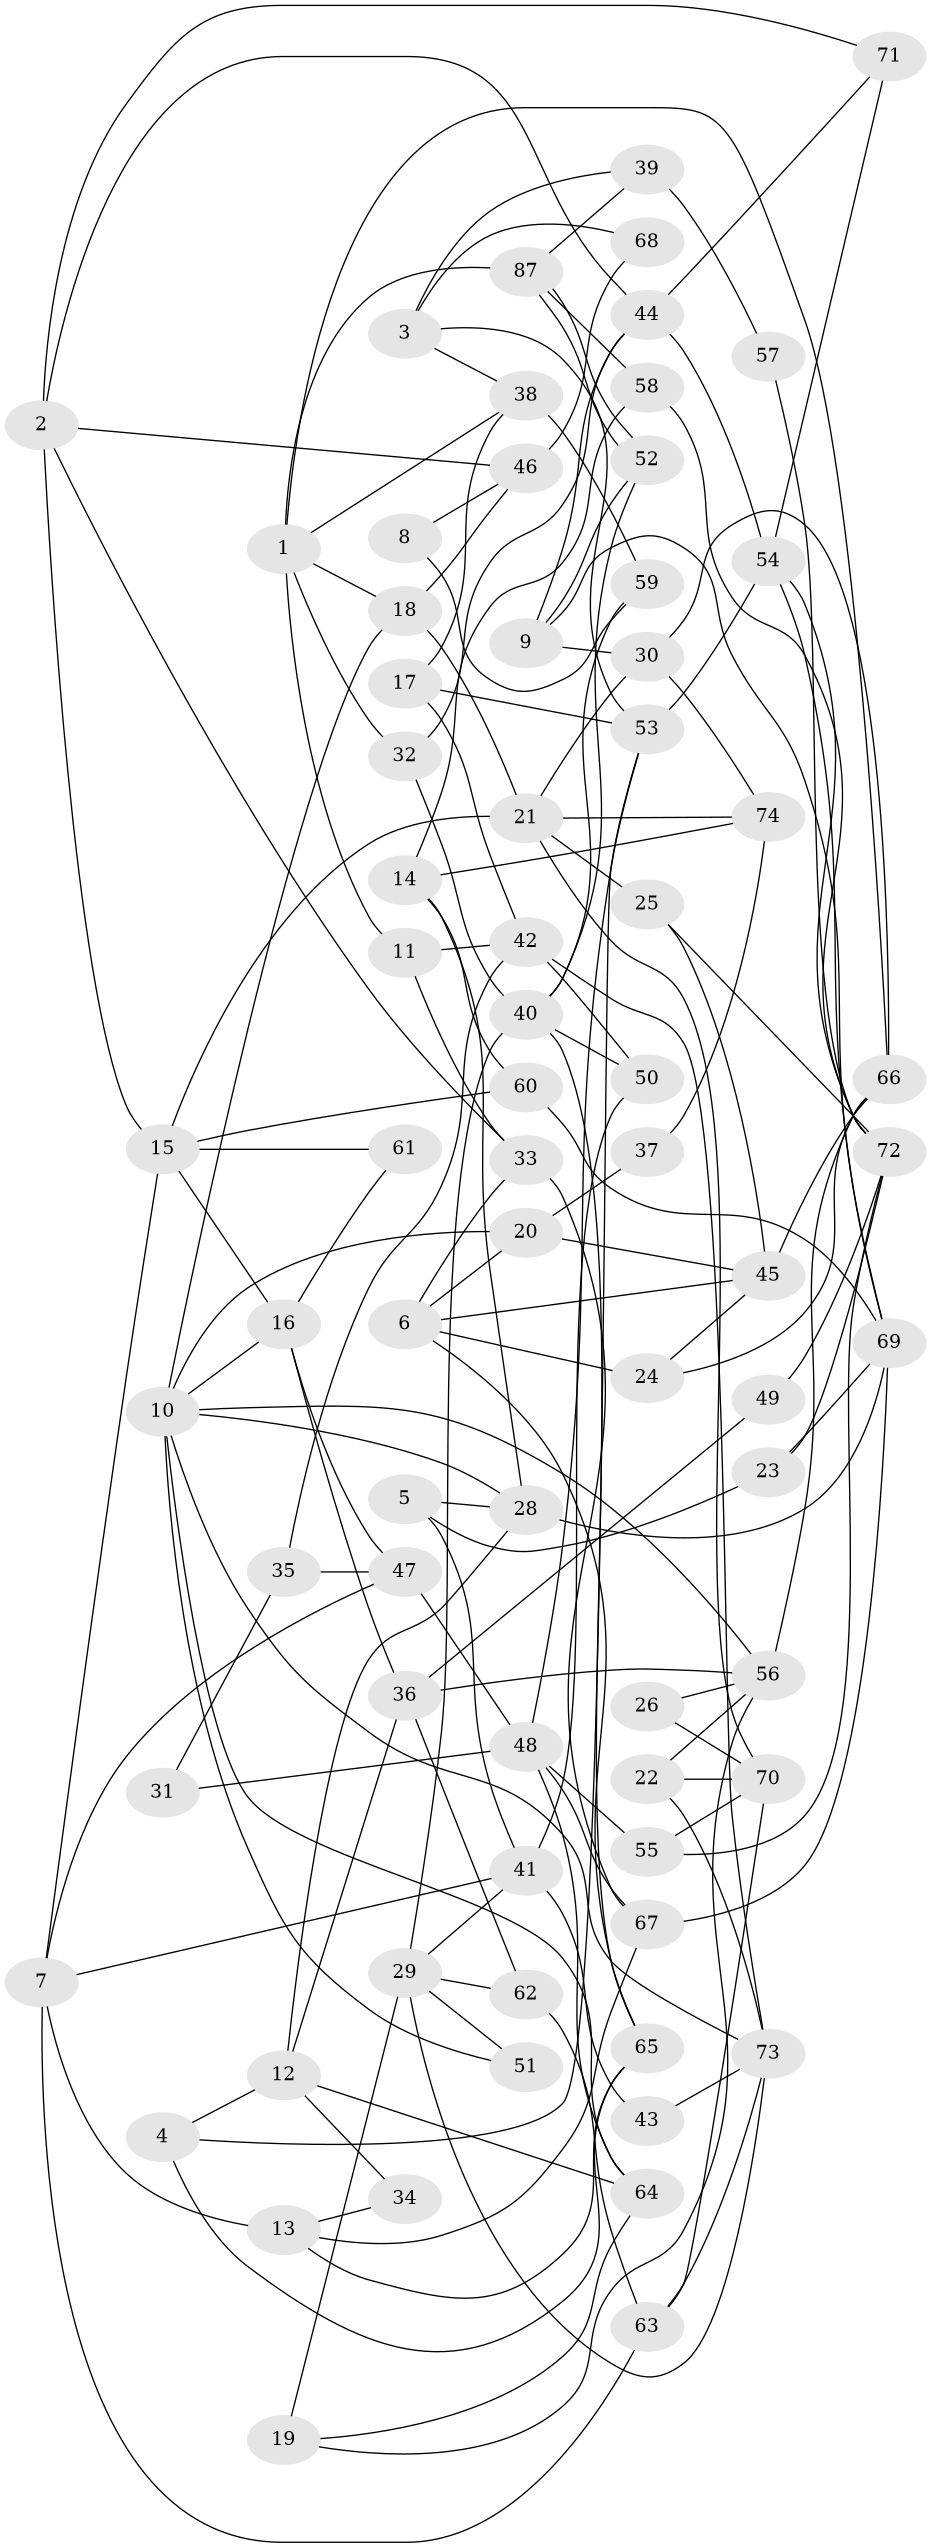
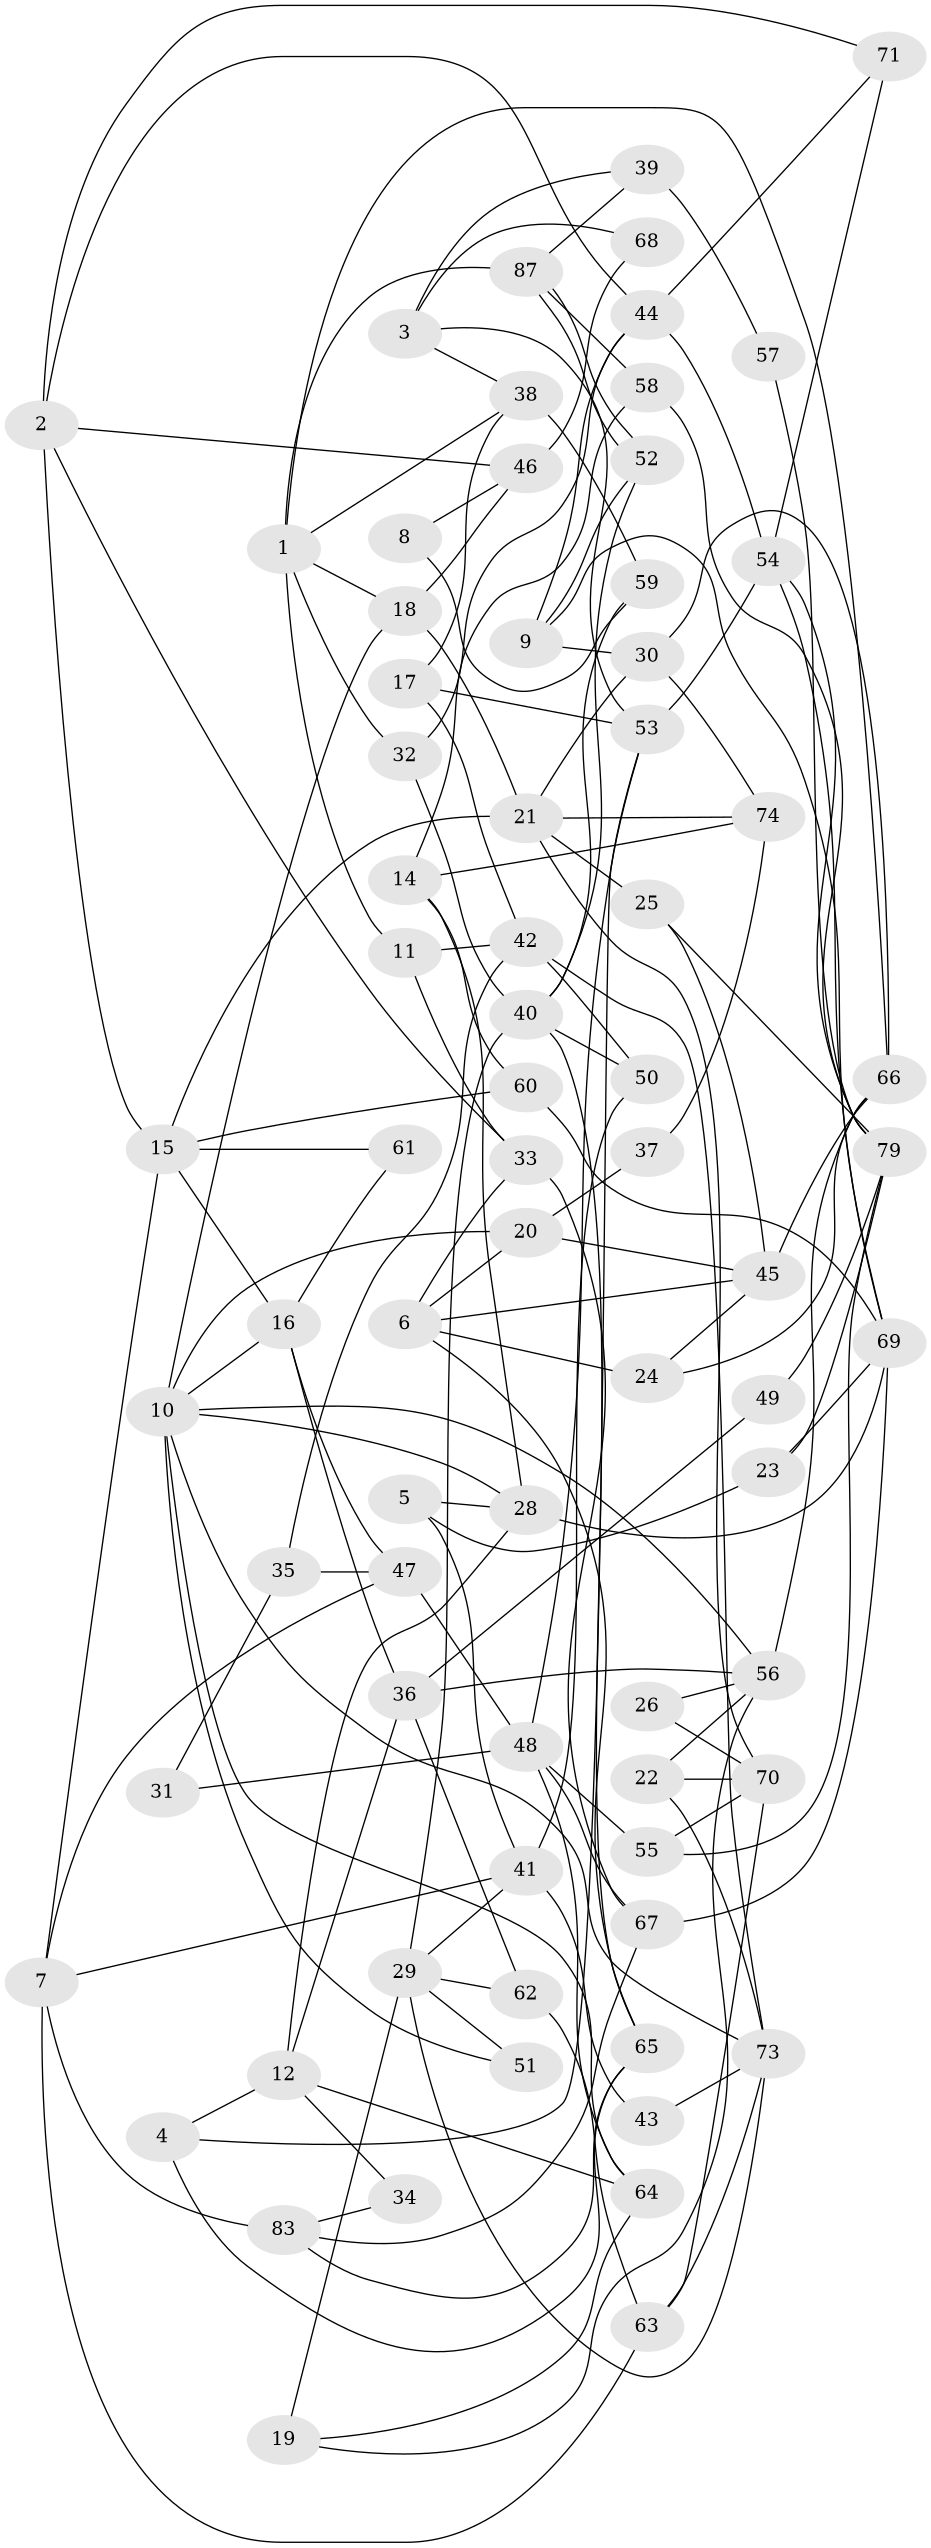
(890, 1152) -> (890, 1152)
(284, 2230) -> (284, 2230)
